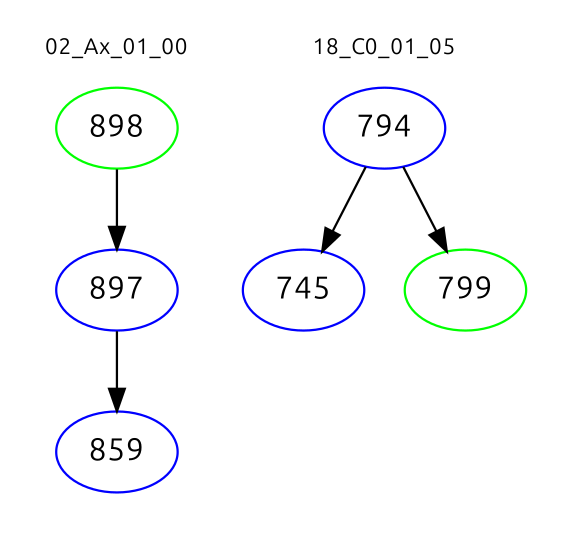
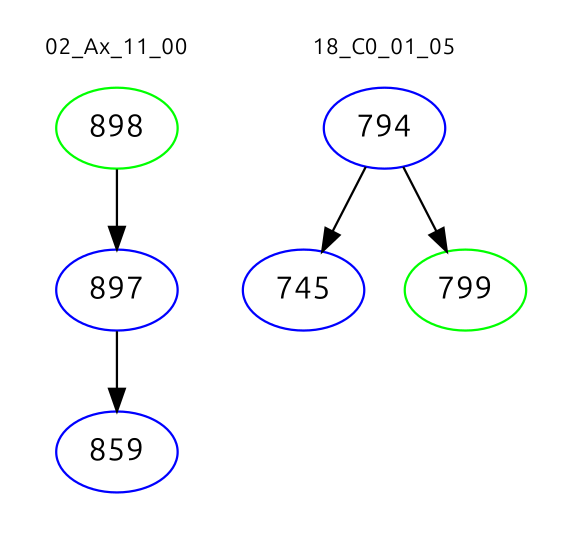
(117, 48) -> (117, 48)
